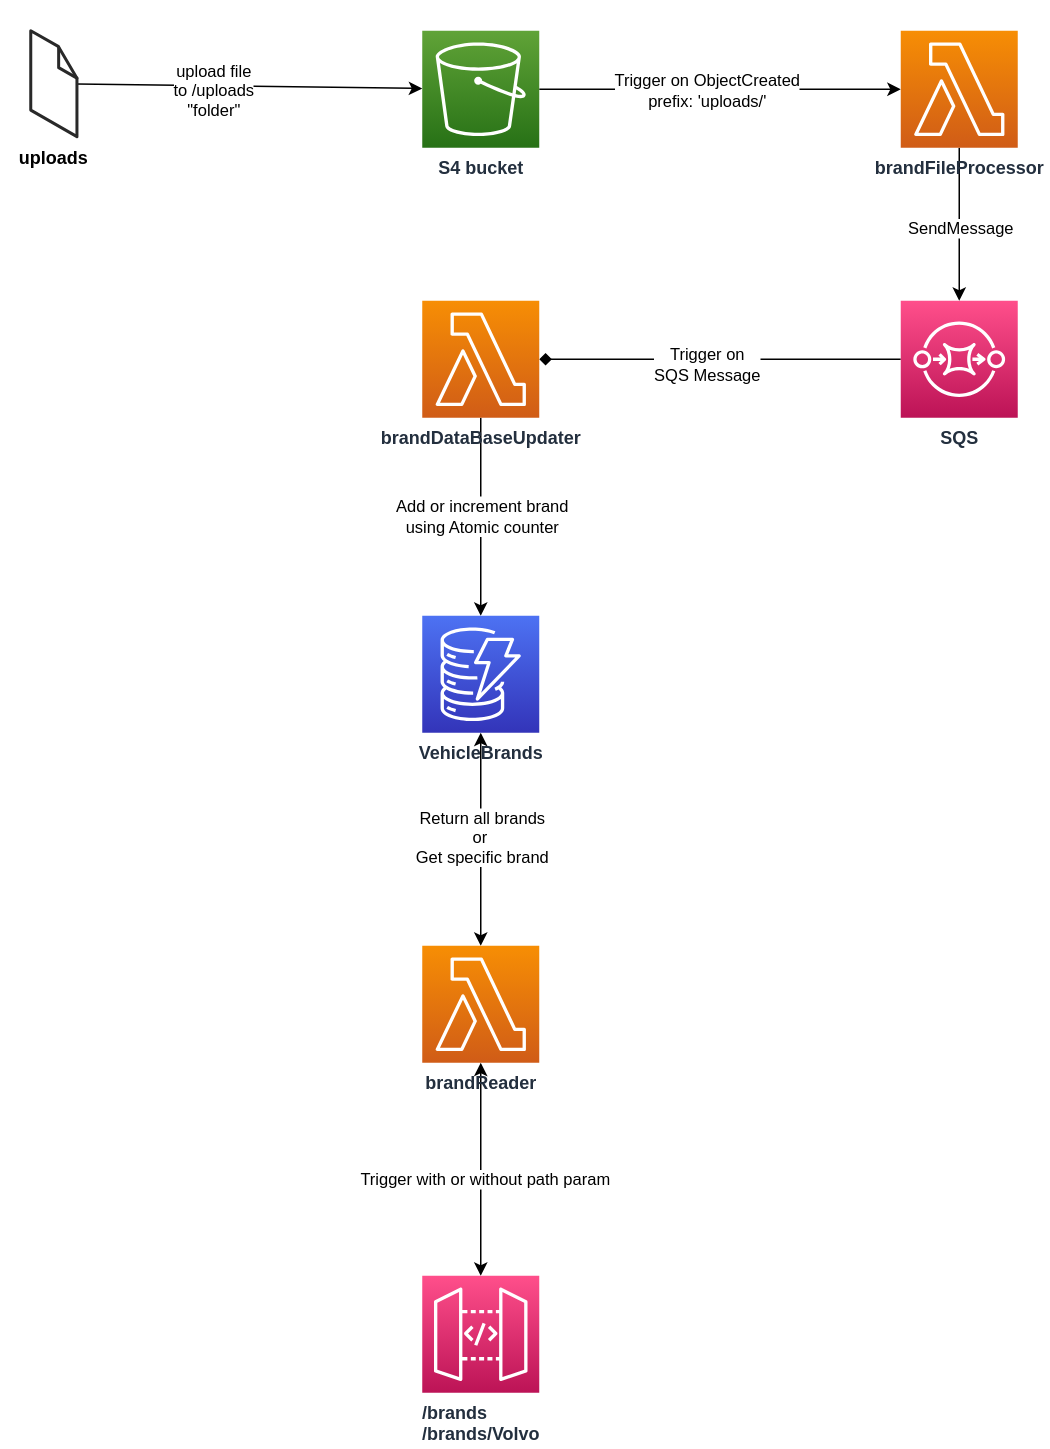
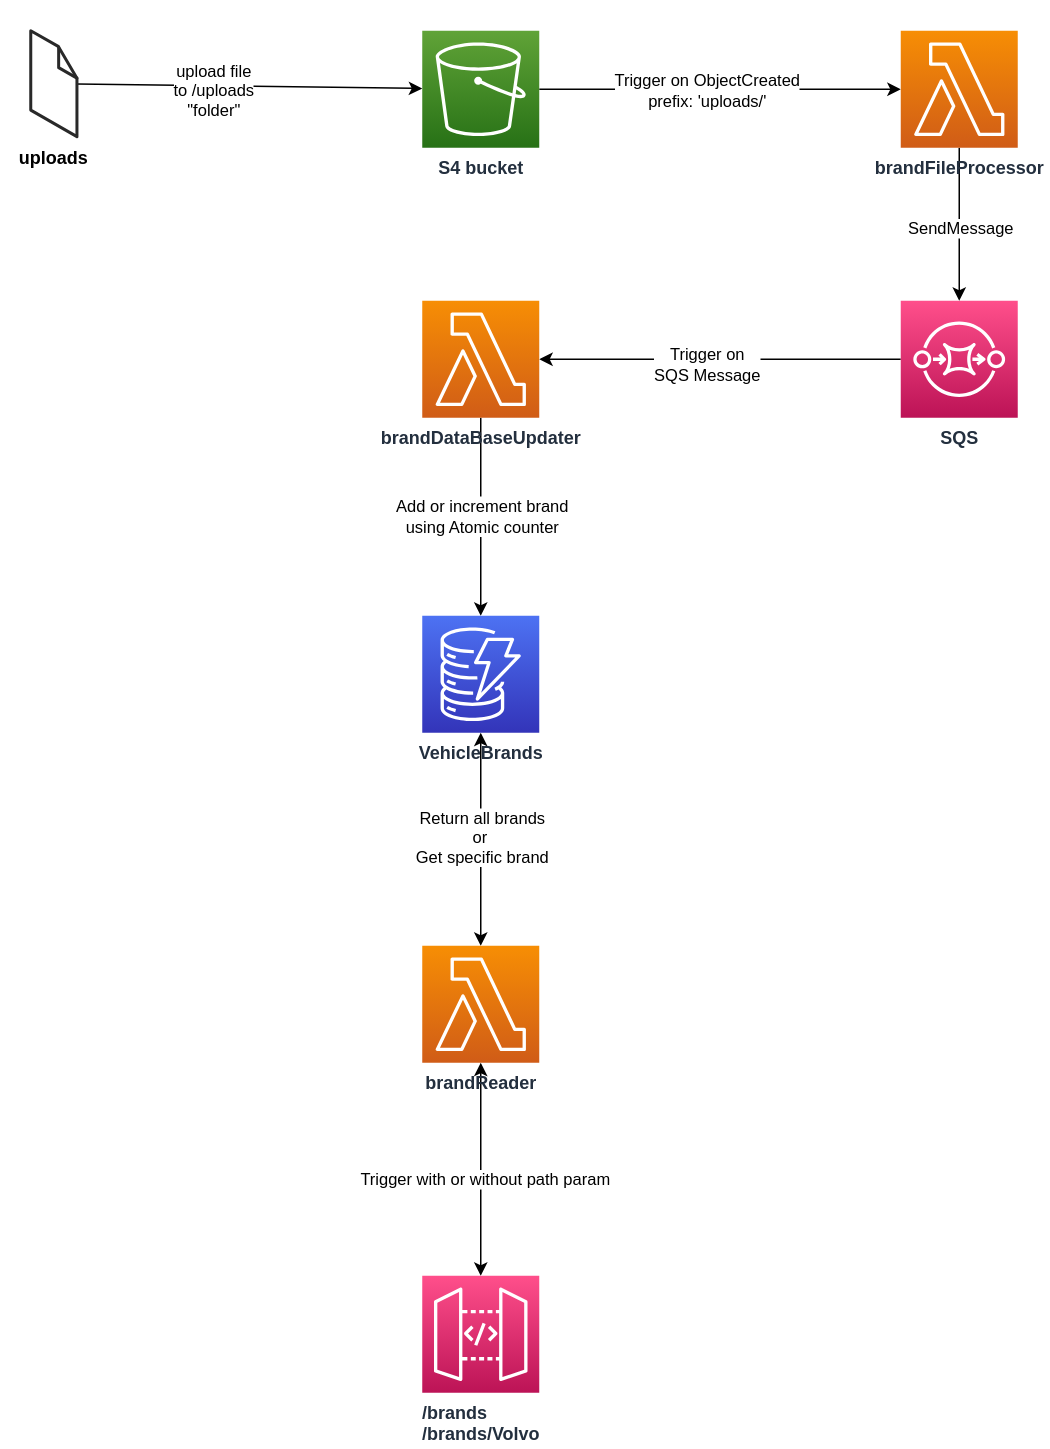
(552, 359) -> (551, 359)
